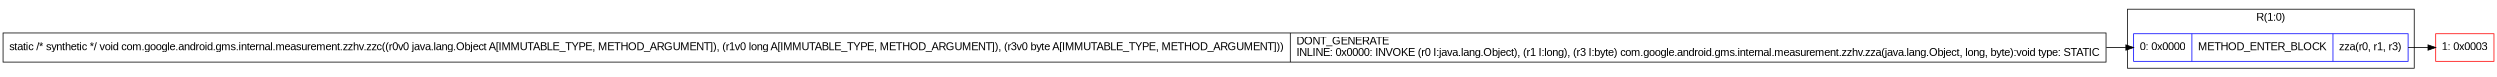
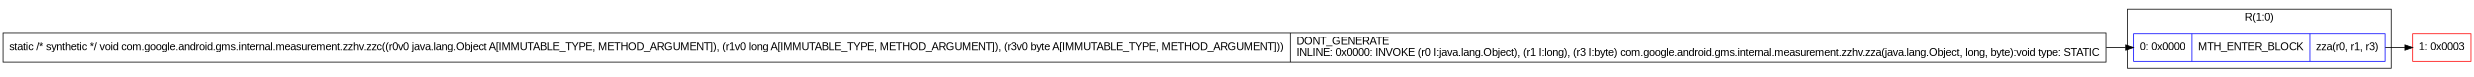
(2262, 47) -> (2251, 47)
